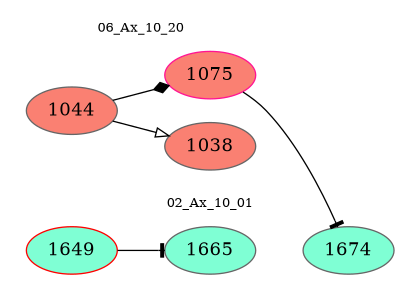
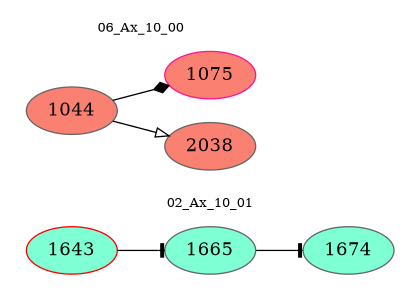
(141, 28) -> (141, 28)
(210, 146) -> (210, 146)
(297, 150) -> (276, 250)
(72, 250) -> (72, 250)
